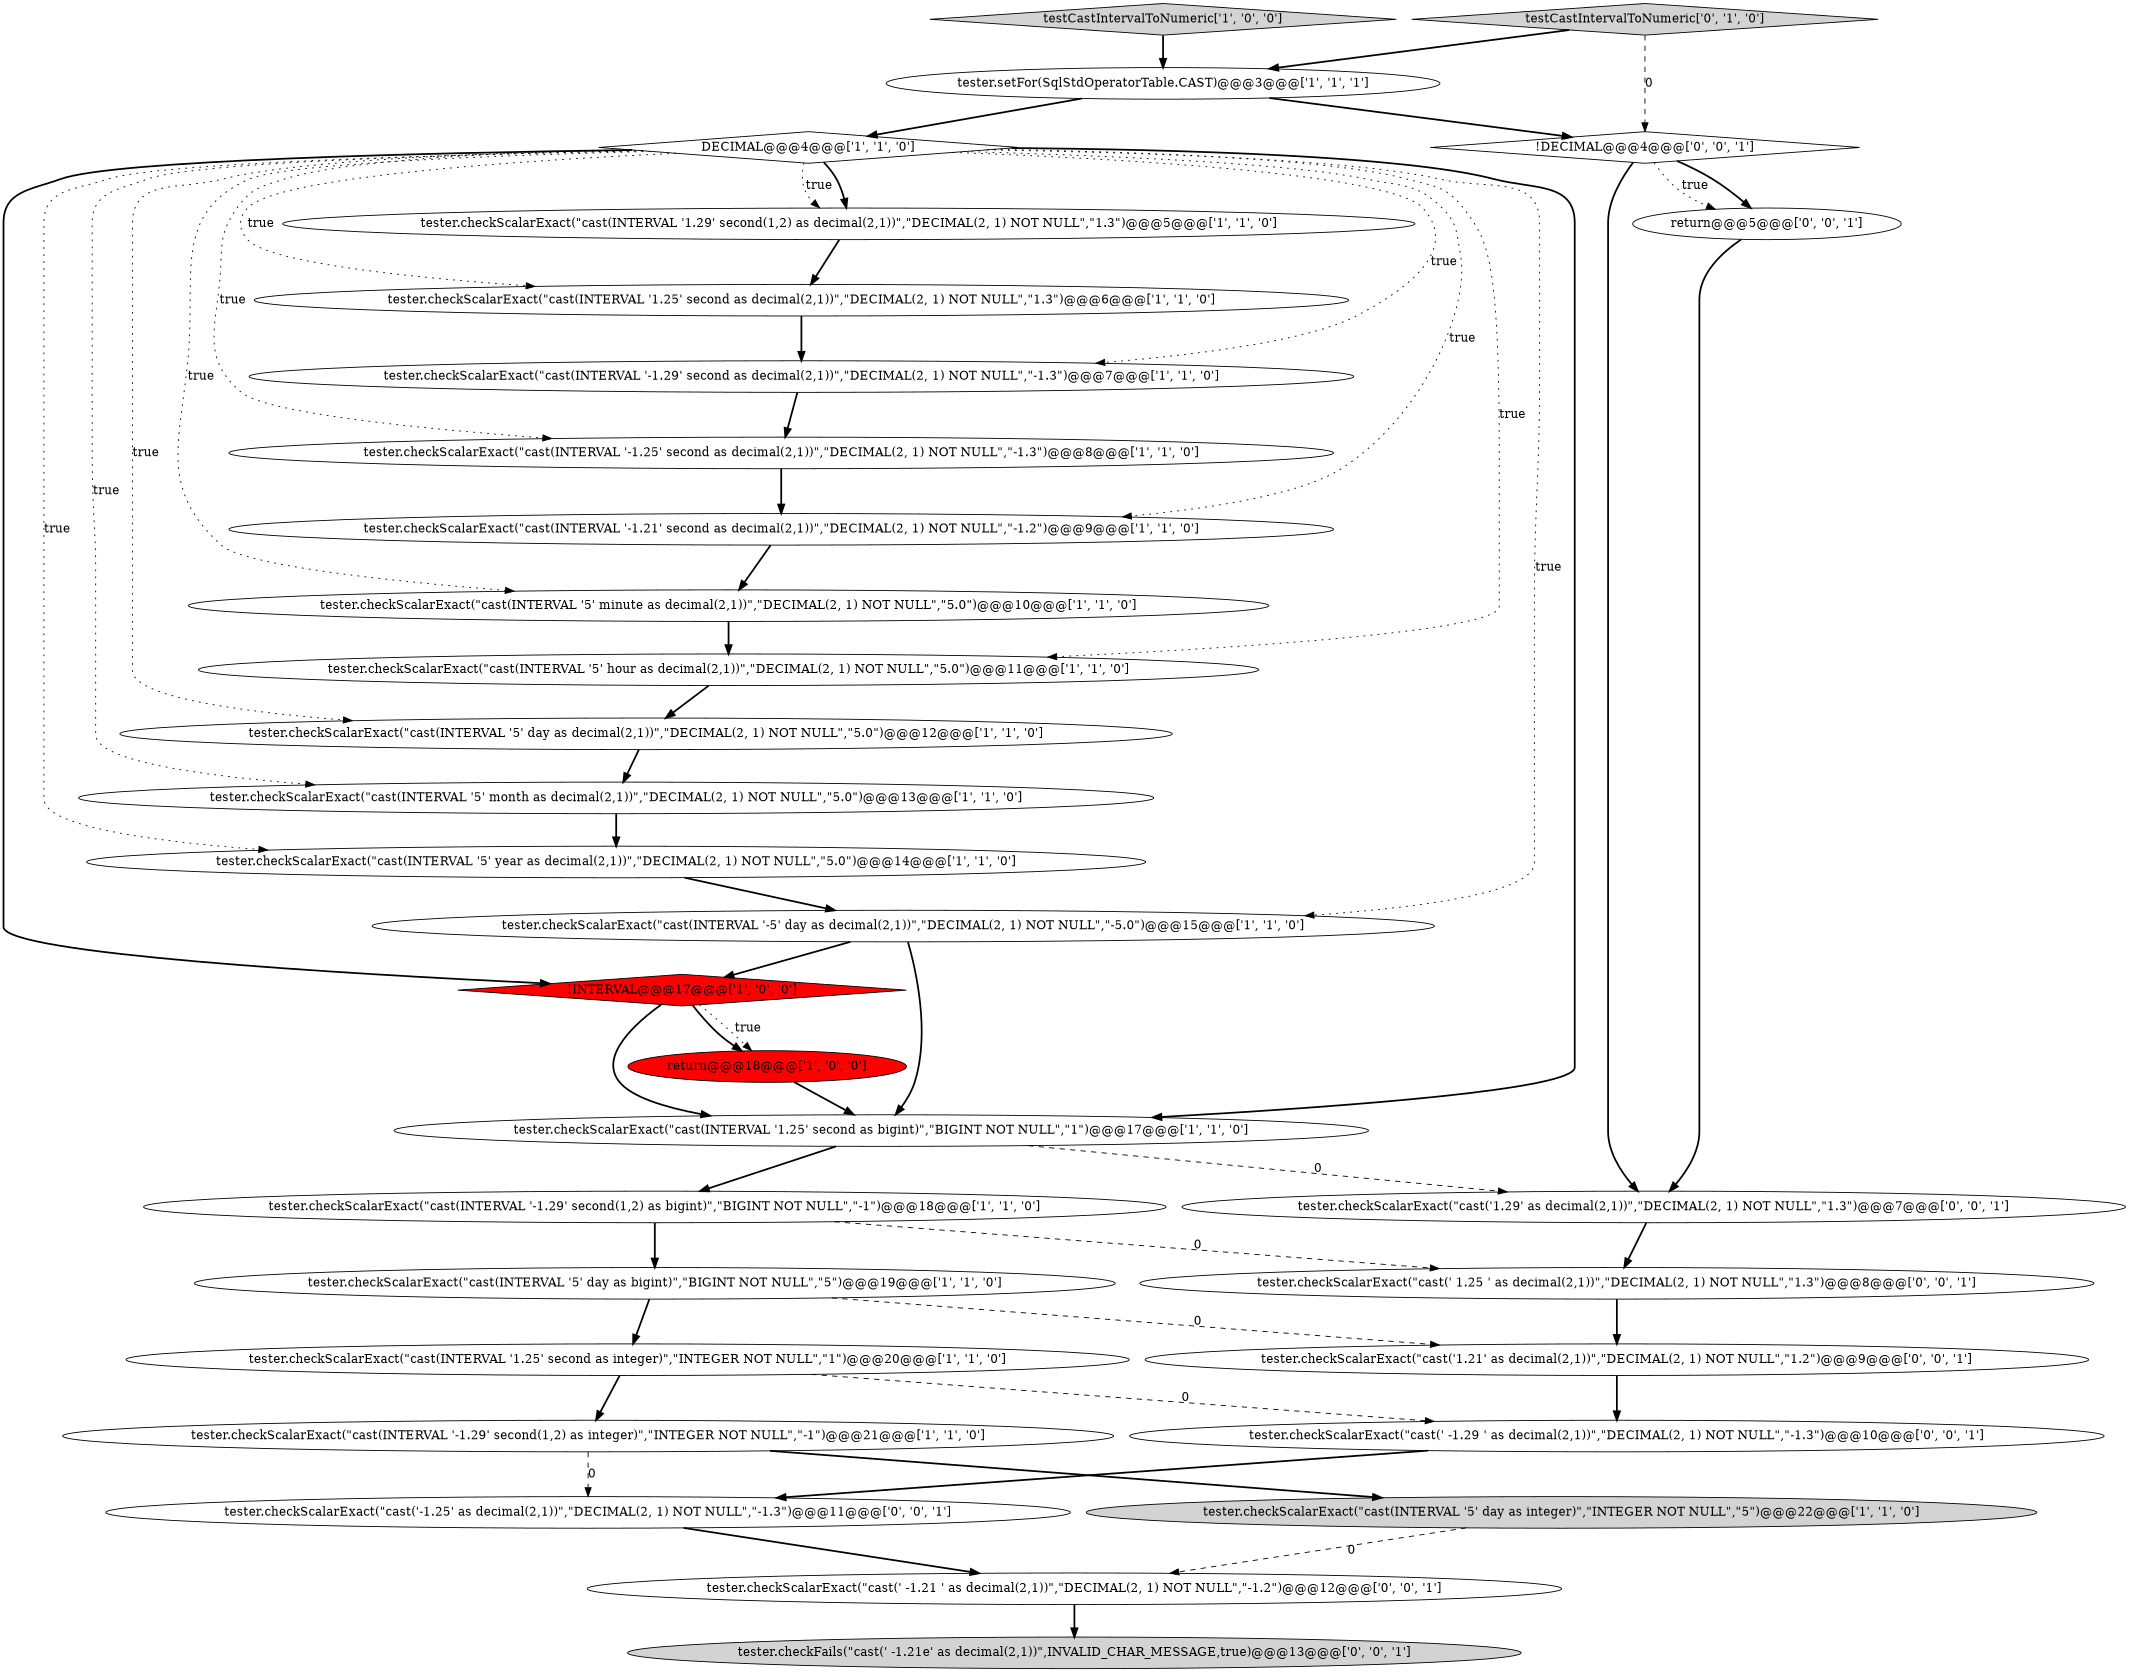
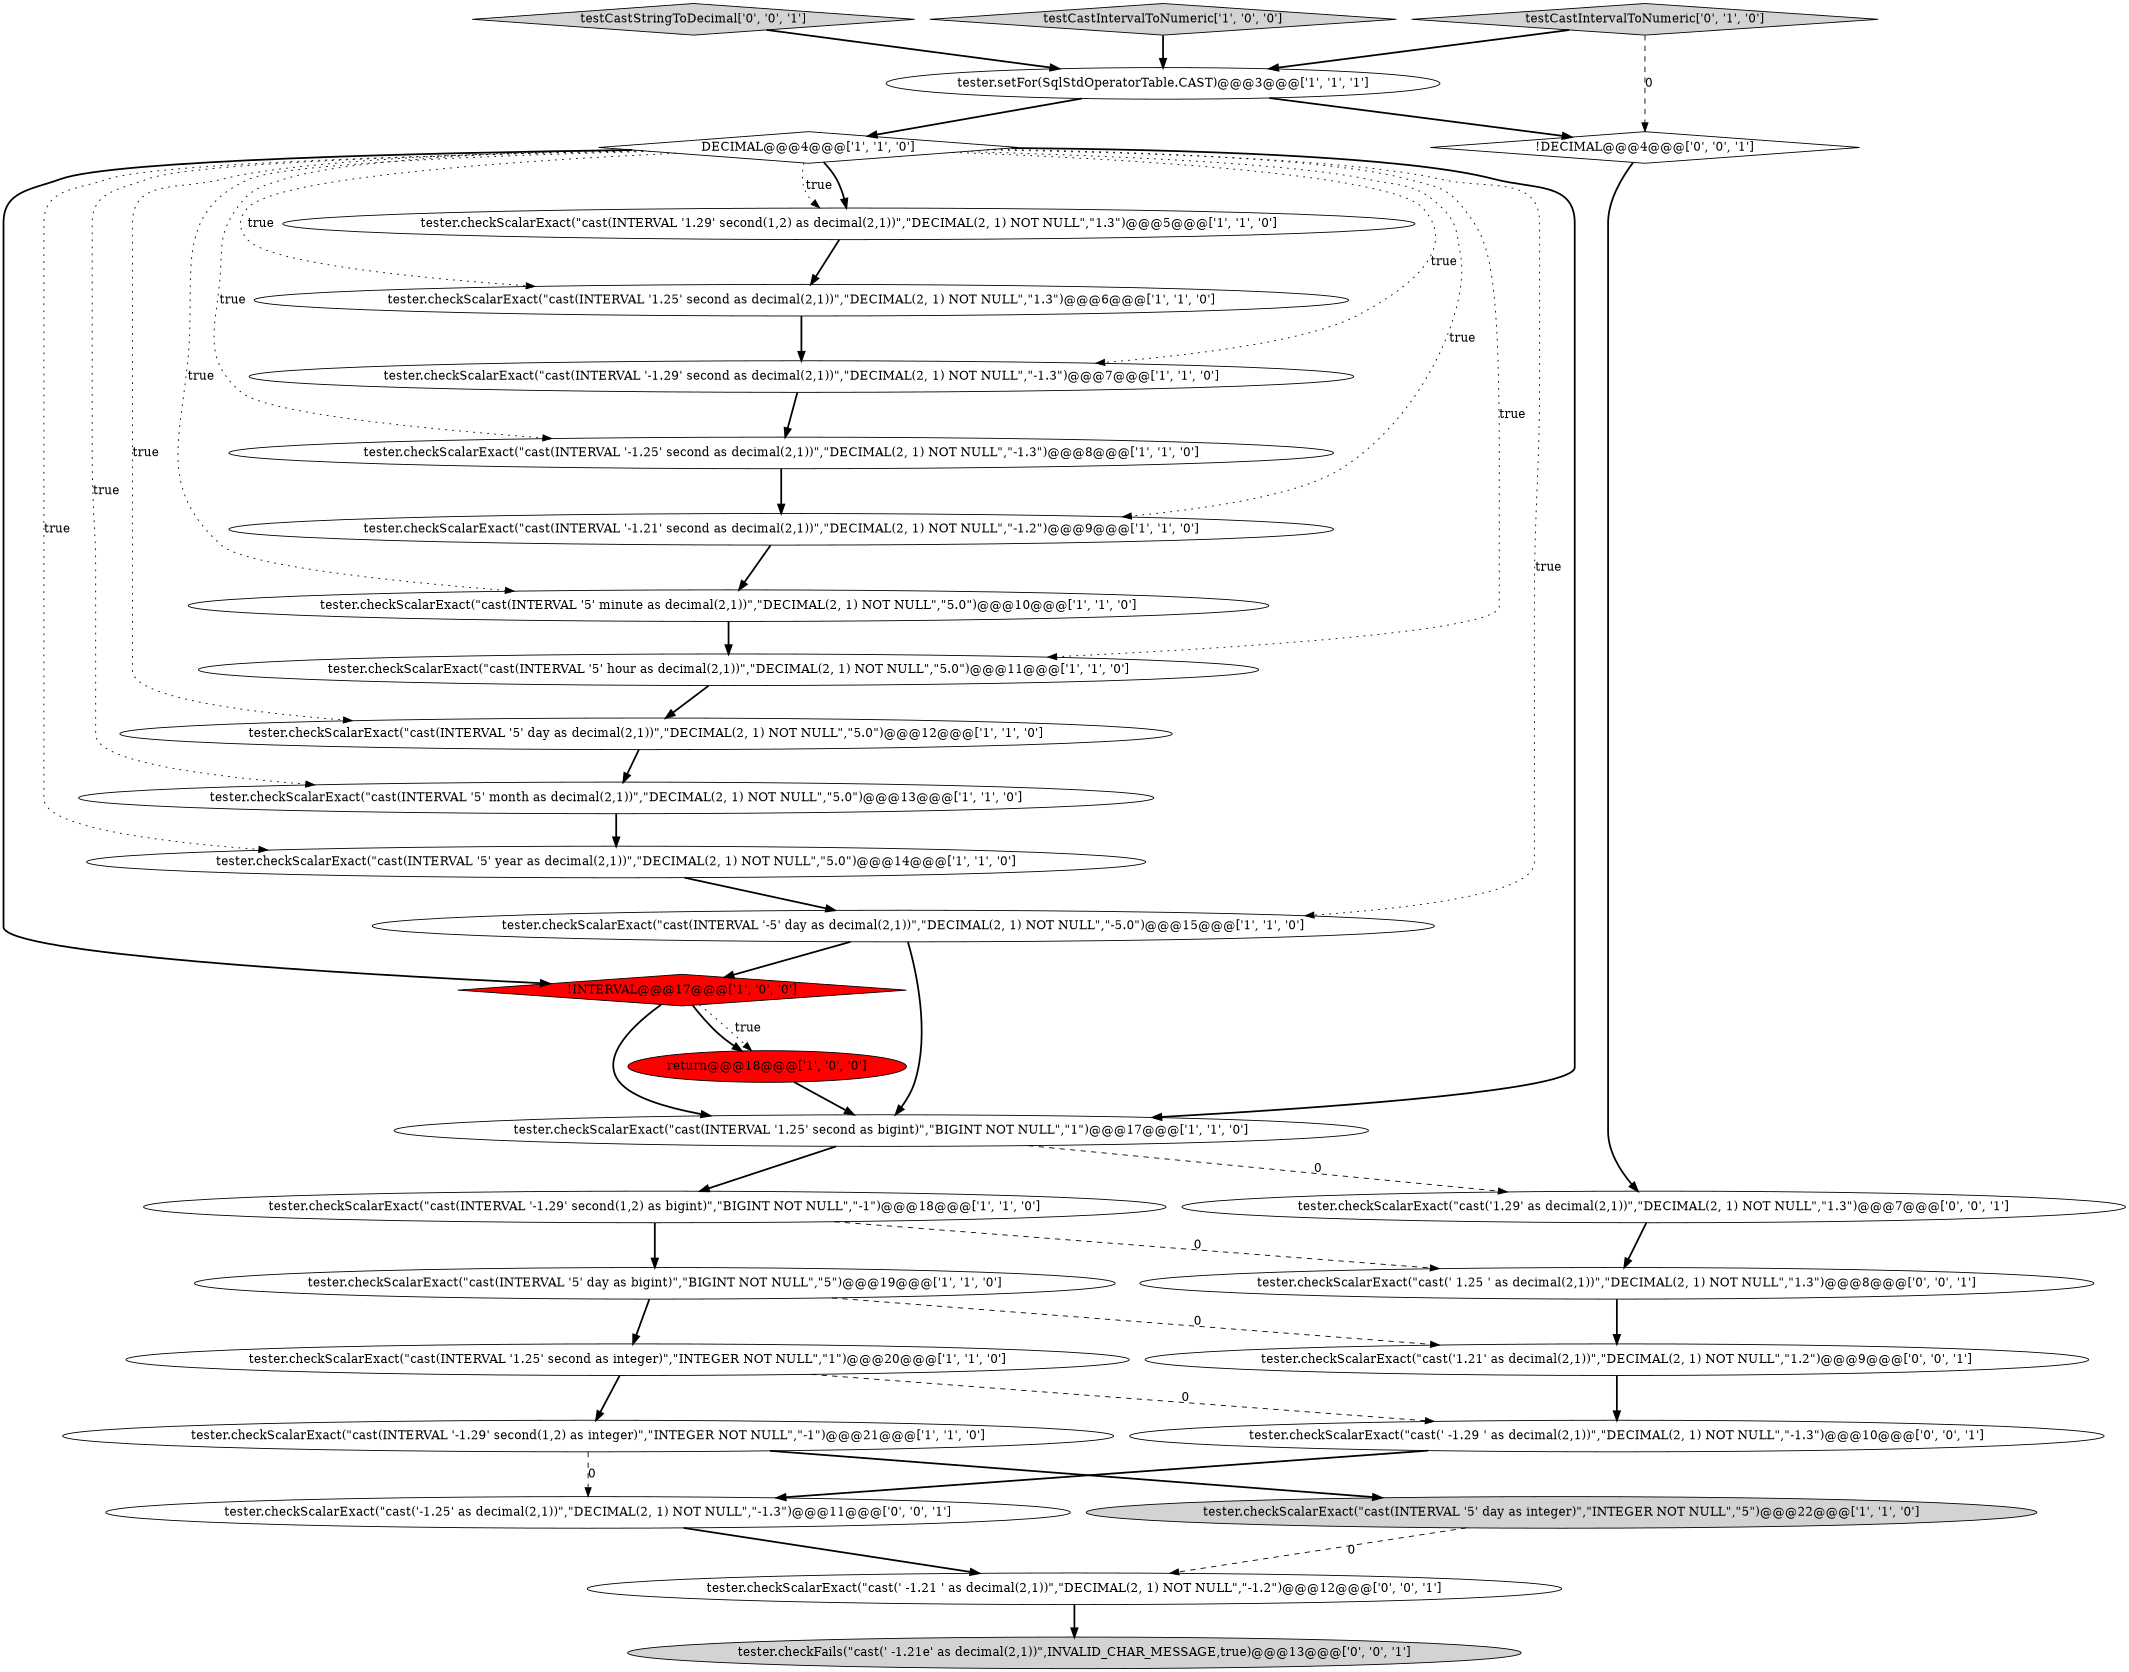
none -> (693, 19)
(1767, 224) -> none
